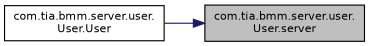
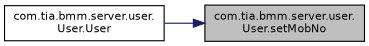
(285, 23) -> (285, 23)
